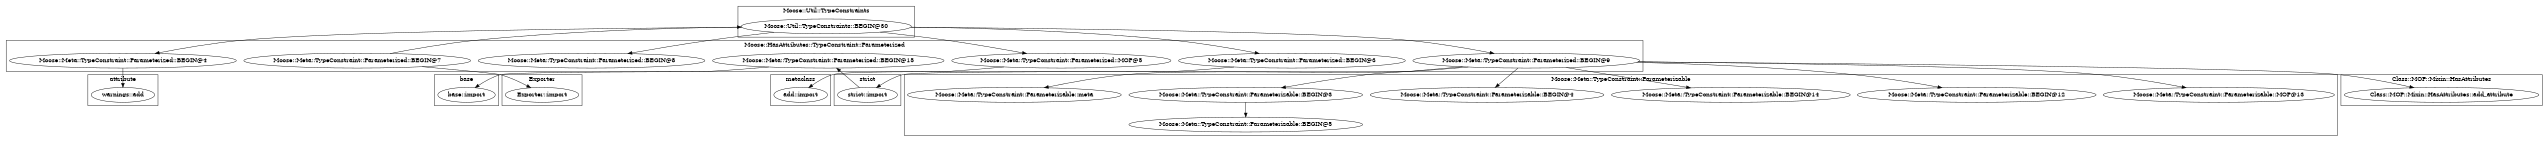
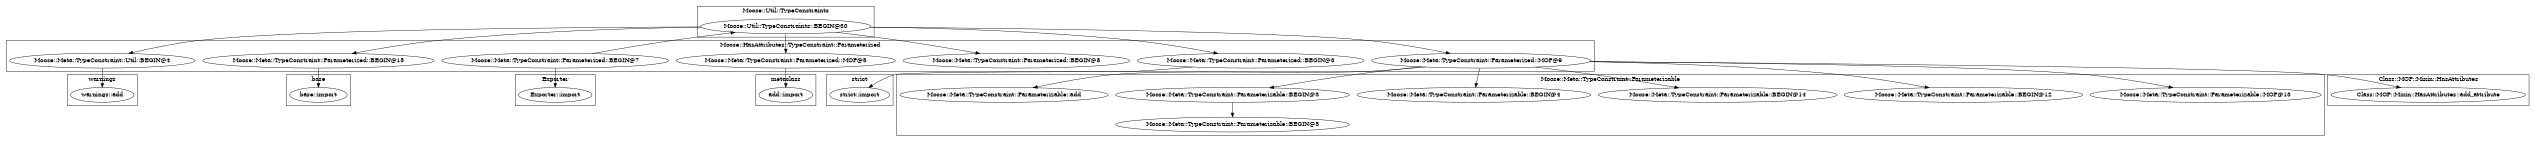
(123, 61) -> (102, 61)
(1526, 61) -> (1481, 61)
(123, 79) -> (102, 79)
(850, 79) -> (528, 33)
(1014, 95) -> (1004, 95)
